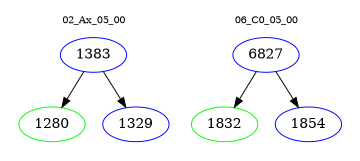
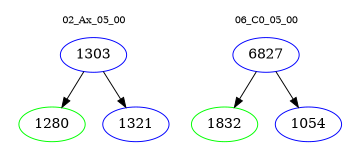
(93, 55) -> (93, 55)
(136, 124) -> (136, 124)
(308, 124) -> (308, 124)
